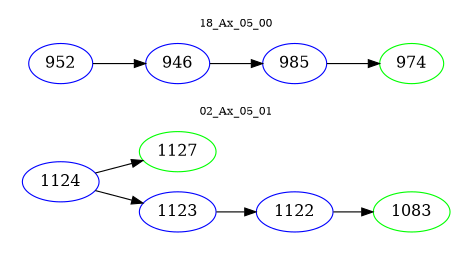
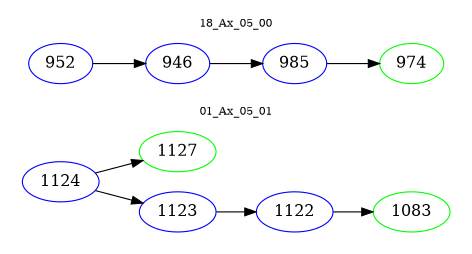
(236, 112) -> (236, 112)
